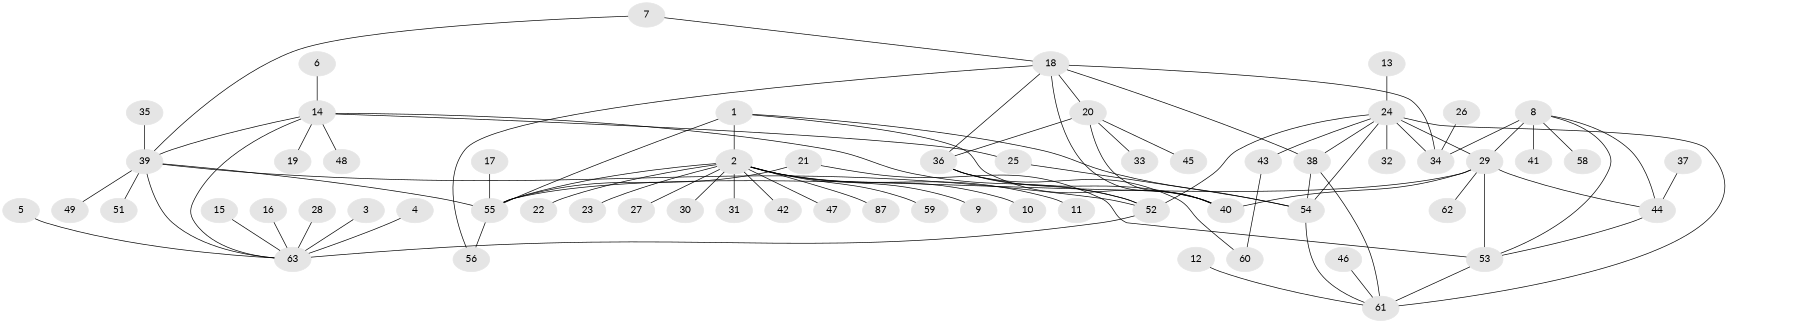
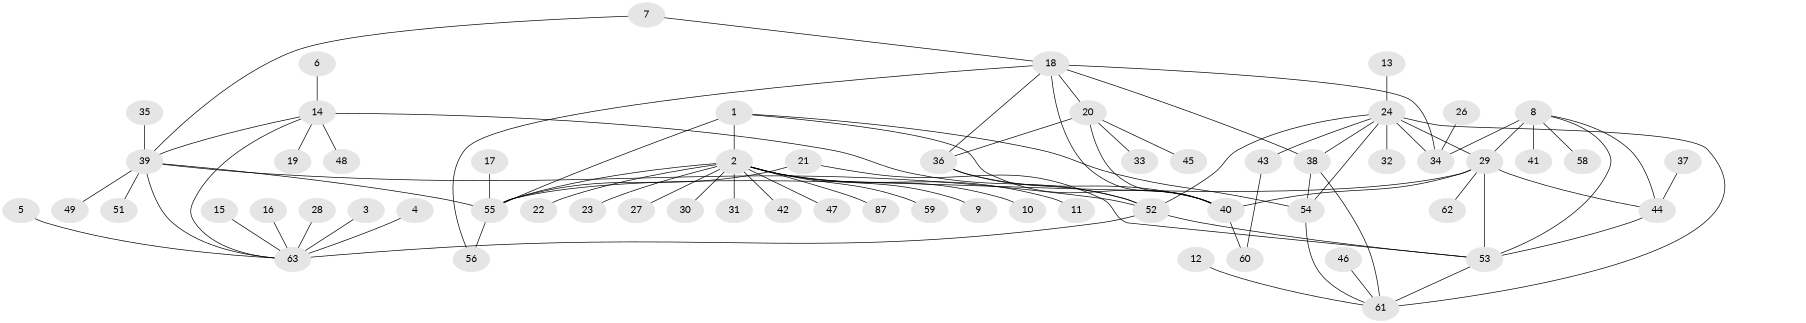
(1013, 162) -> none
(1096, 179) -> (1237, 238)
none -> (1257, 232)
